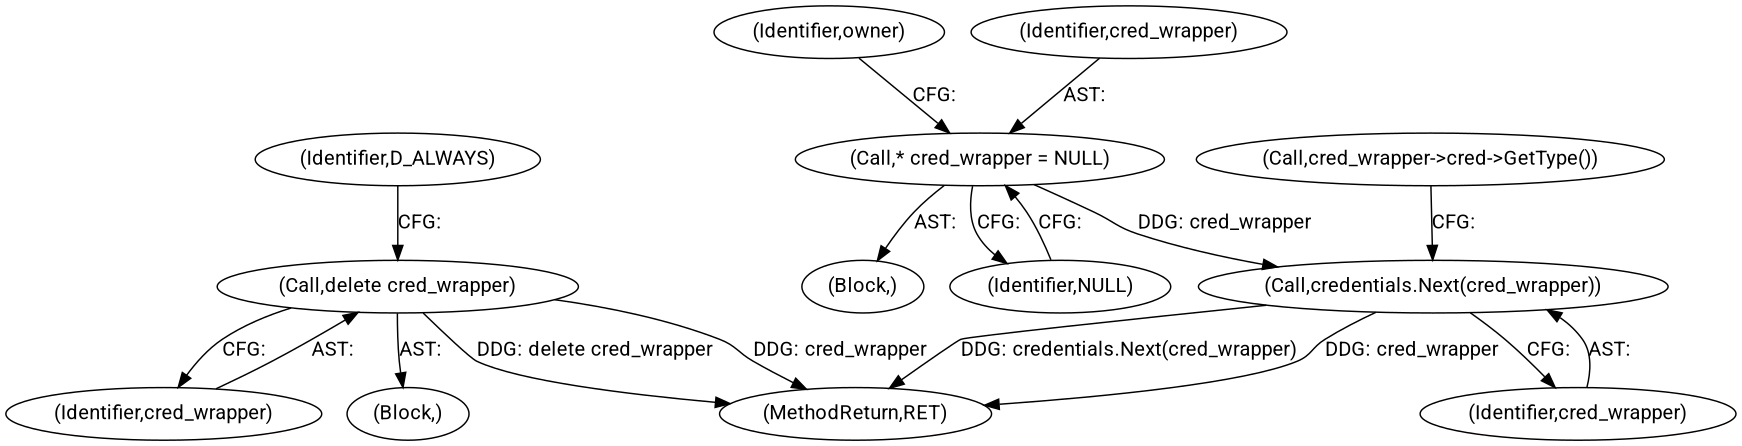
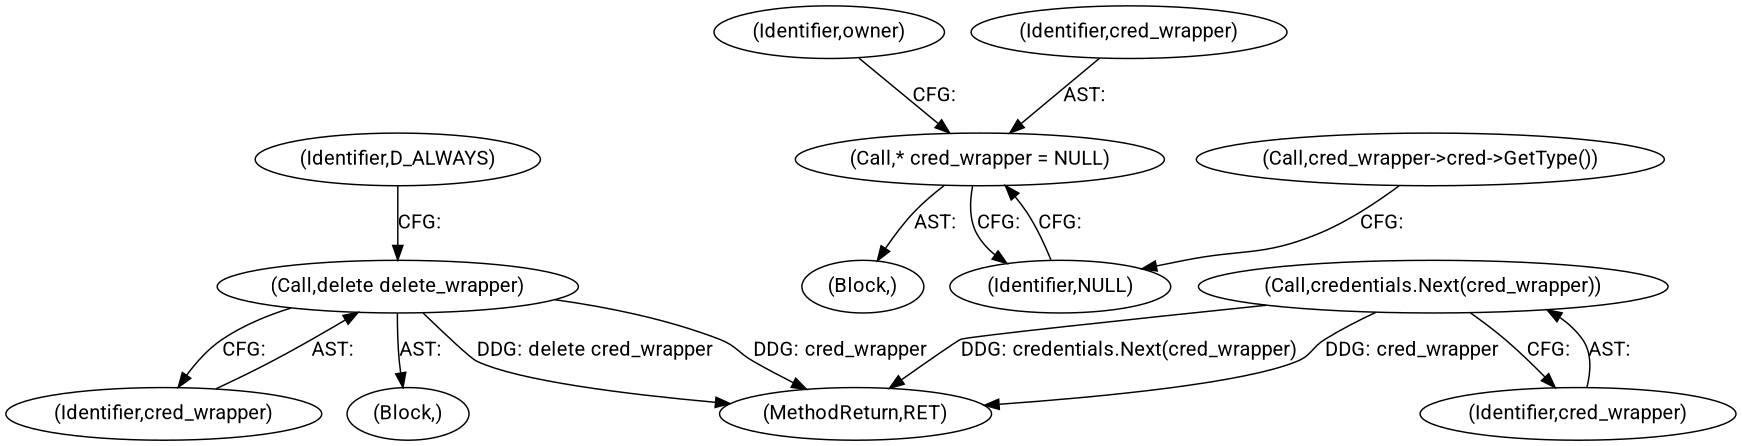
(1432, 216) -> (1285, 245)
(1144, 236) -> none
(398, 287) -> (398, 287)
